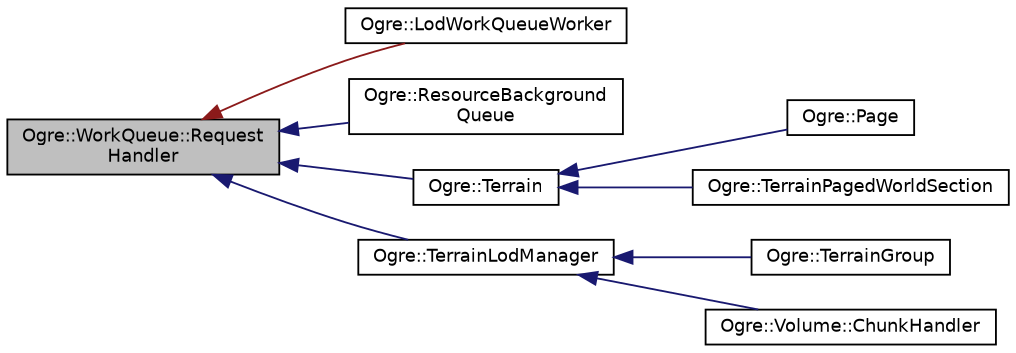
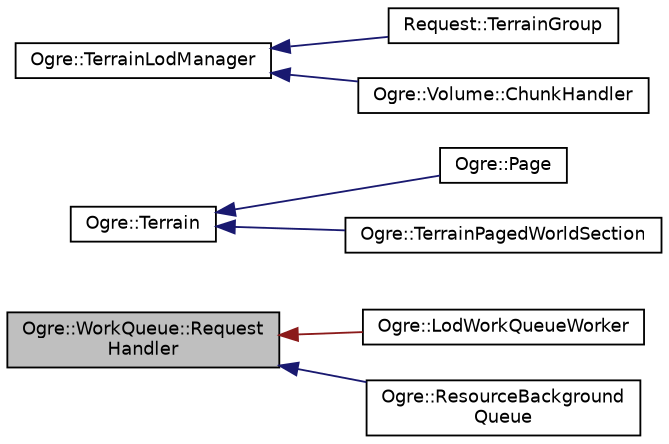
(356, 172) -> none
(318, 214) -> none
(851, 257) -> (503, 26)
